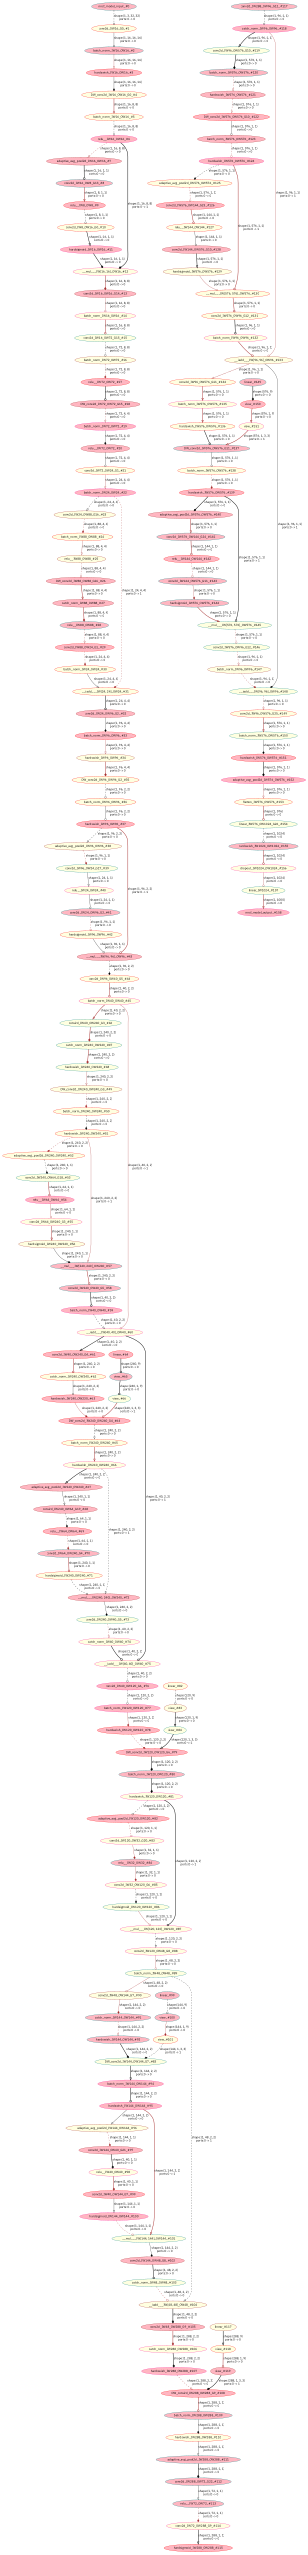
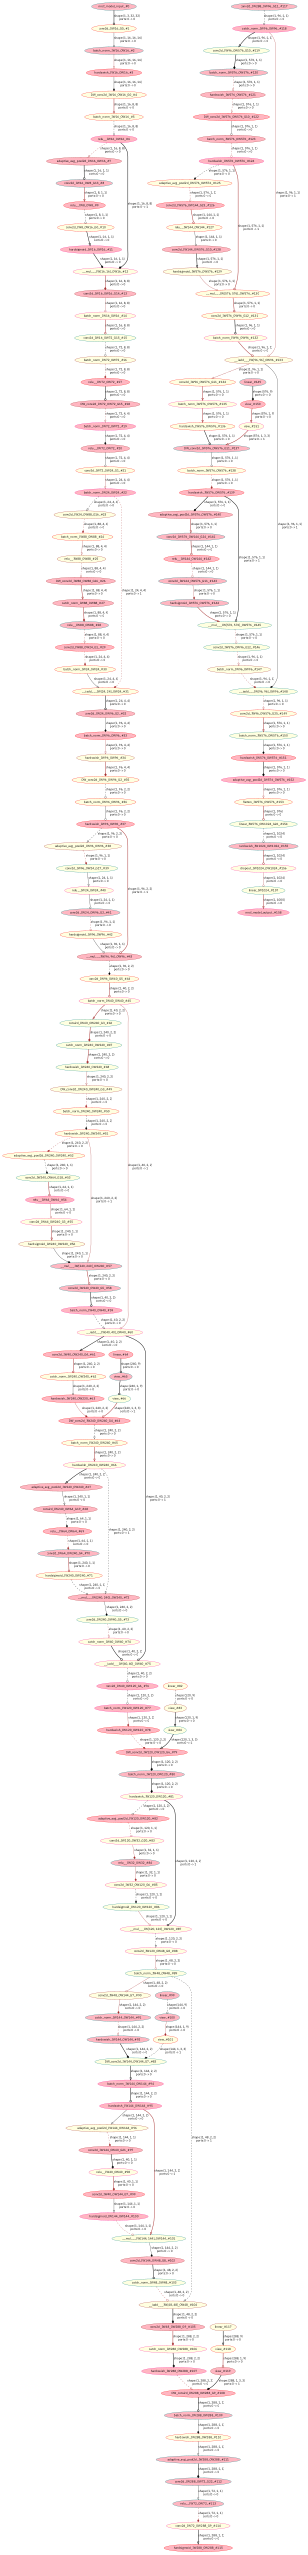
(114, 17) -> (114, 17)
(198, 2403) -> (198, 2403)
